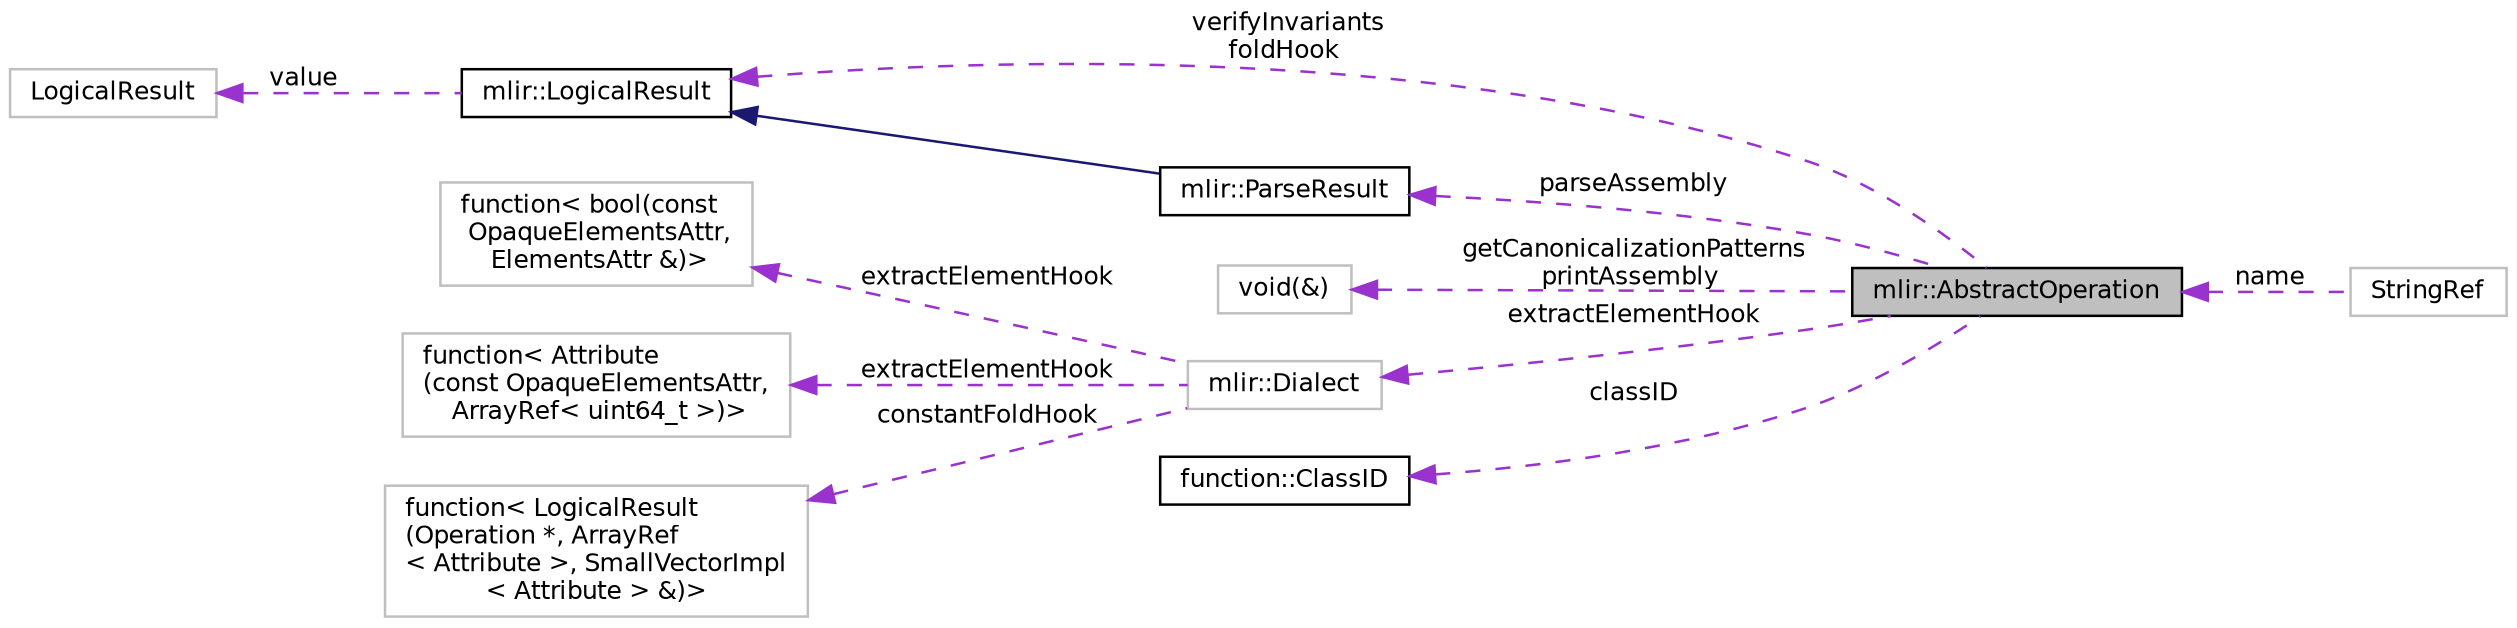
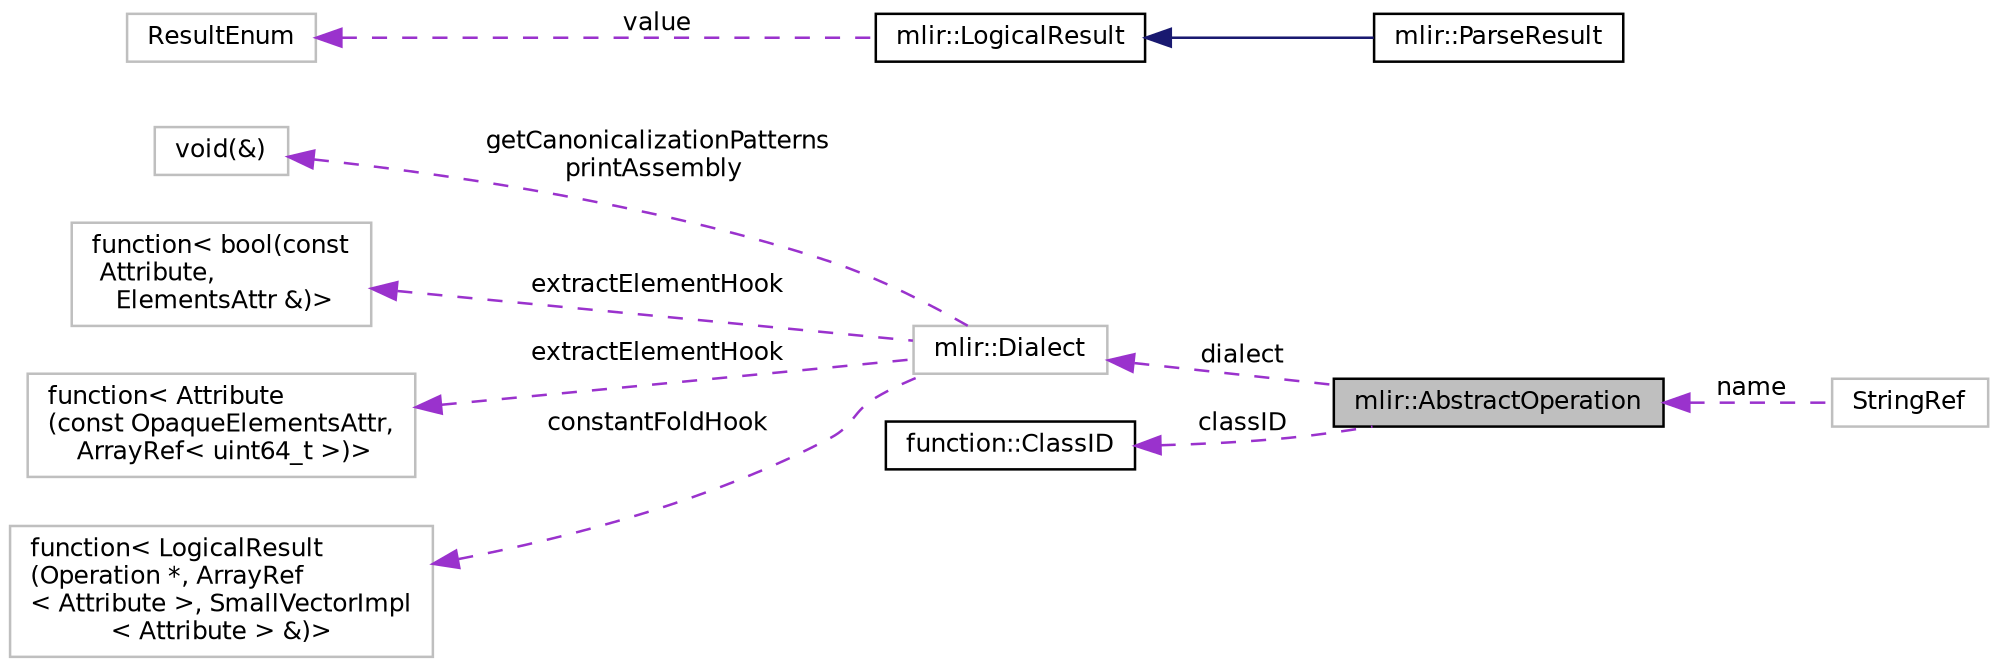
(1391, 79) -> none
(113, 93) -> (221, 38)
(1691, 217) -> none
(596, 234) -> (221, 274)
(1614, 291) -> (649, 213)
(1631, 316) -> (1239, 356)
